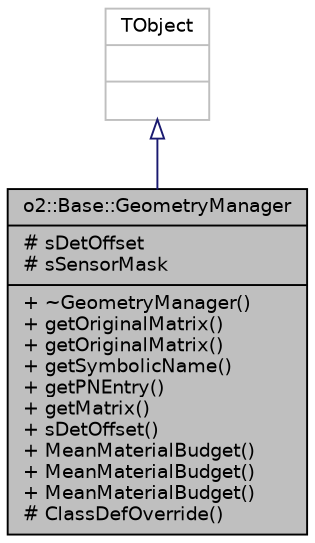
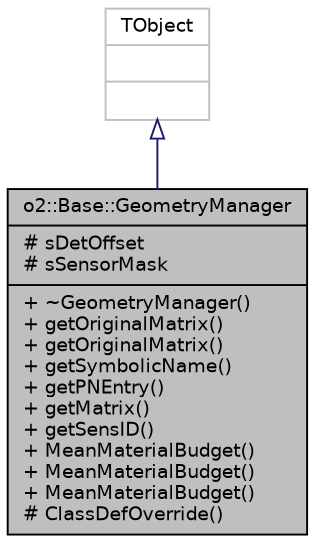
(91, 430) -> (89, 430)
